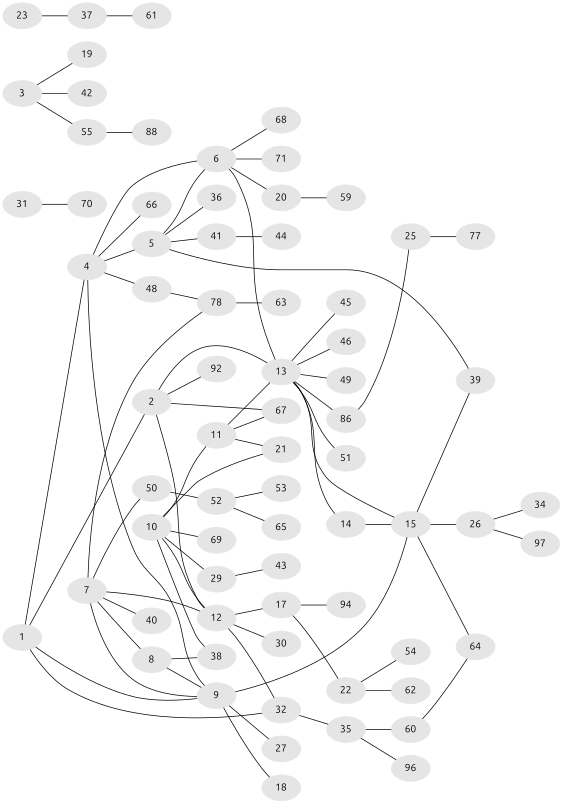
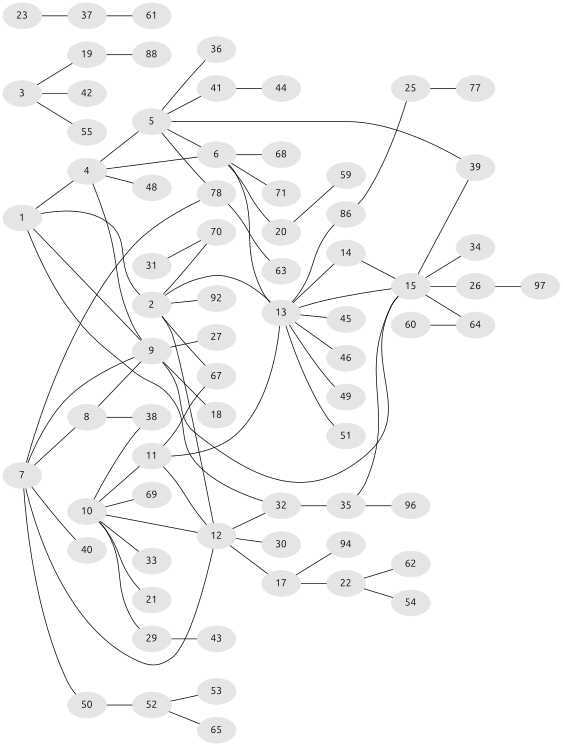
(120, 132) -> (120, 55)
(152, 205) -> none
none -> (185, 269)
(184, 296) -> (180, 154)
(249, 442) -> (185, 495)
(508, 515) -> (443, 267)
none -> (152, 561)
(379, 730) -> (377, 396)
